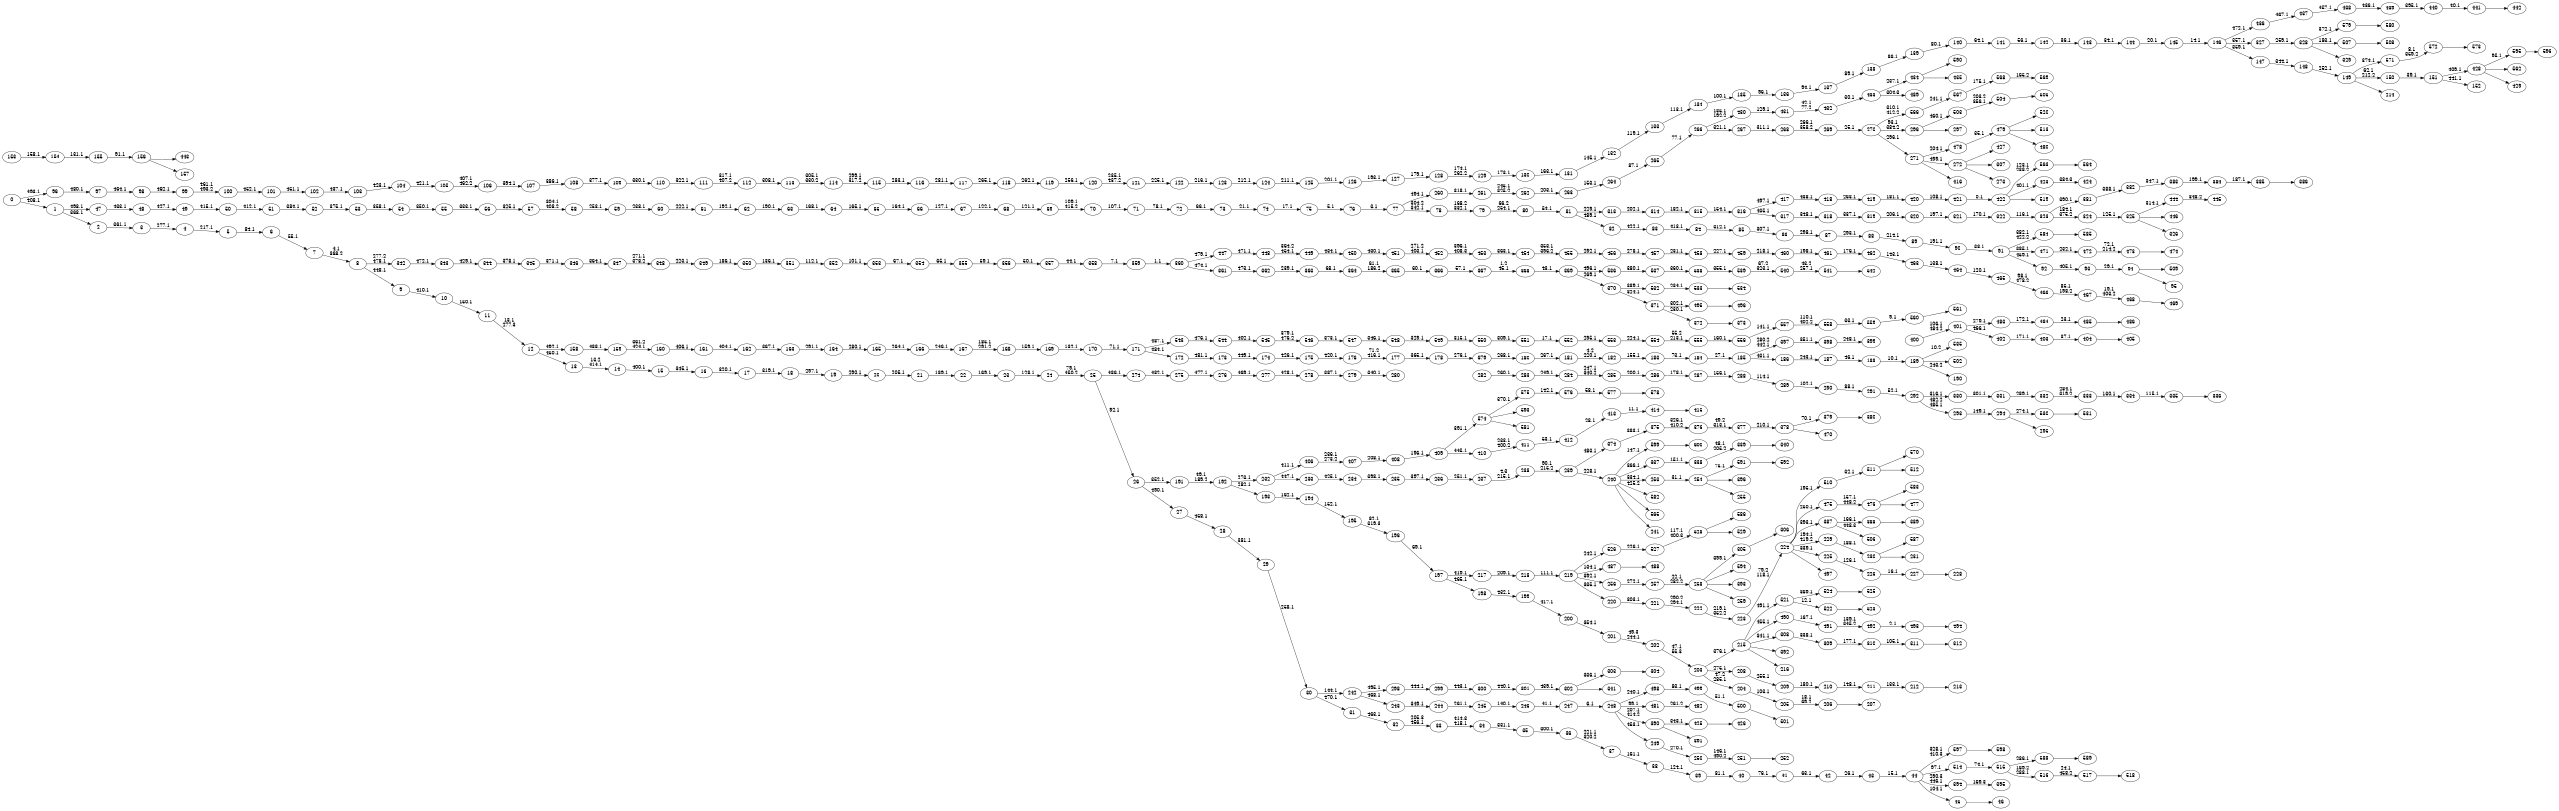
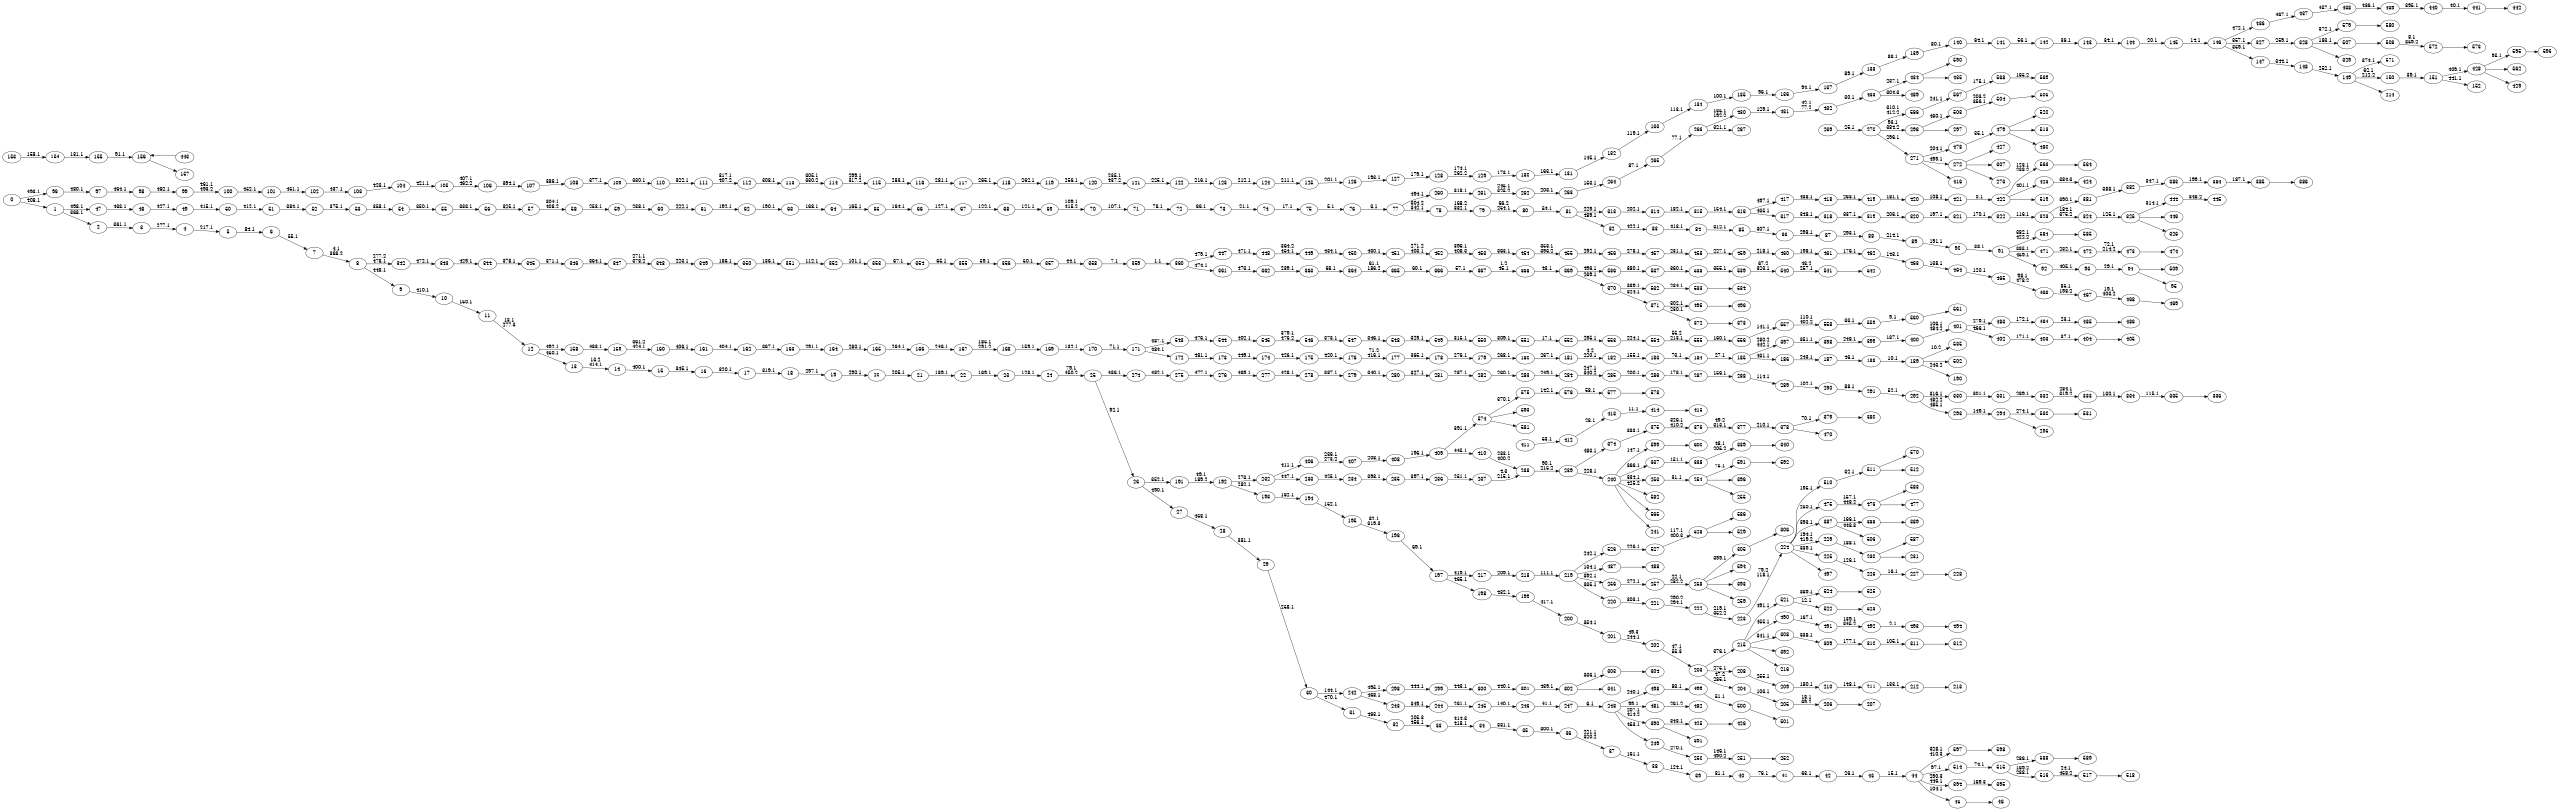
(2412, 59) -> (2410, 45)
(1785, 130) -> none
(161, 159) -> (165, 155)
none -> (1891, 341)
(1482, 358) -> (1482, 358)
none -> (1439, 376)
(1502, 450) -> (1501, 463)
